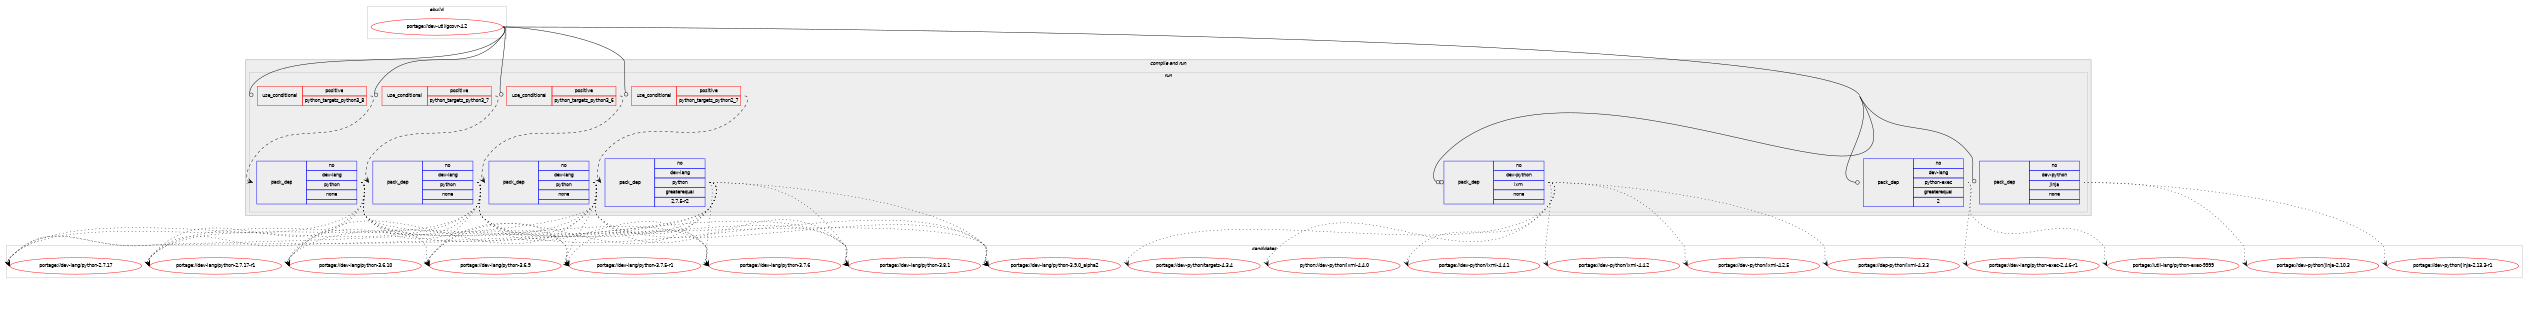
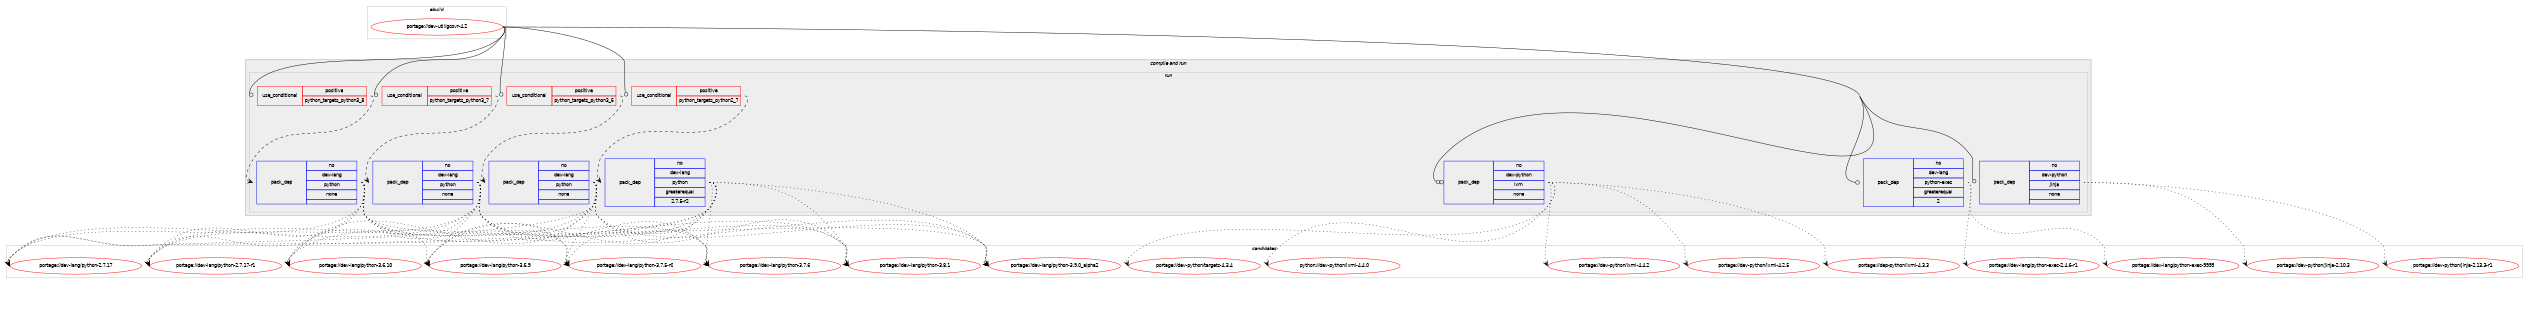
(635, 266) -> (635, 266)
(1474, 266) -> none
(2173, 266) -> (2173, 266)
